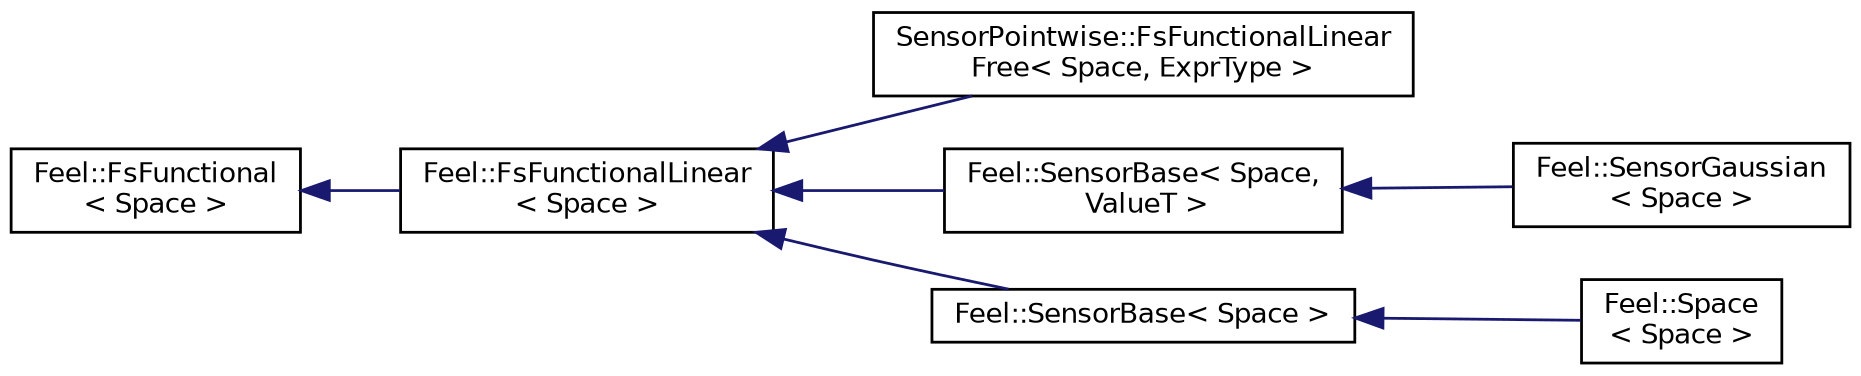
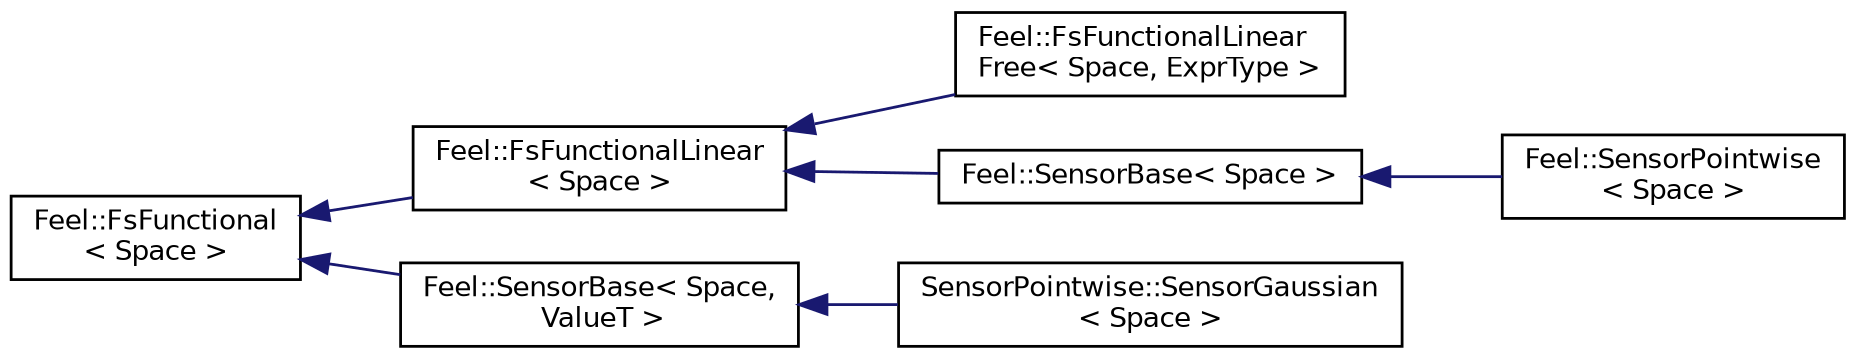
(1143, 54) -> (1150, 54)
(1682, 185) -> (1150, 305)
(873, 191) -> (365, 269)
(1682, 321) -> (1673, 177)
